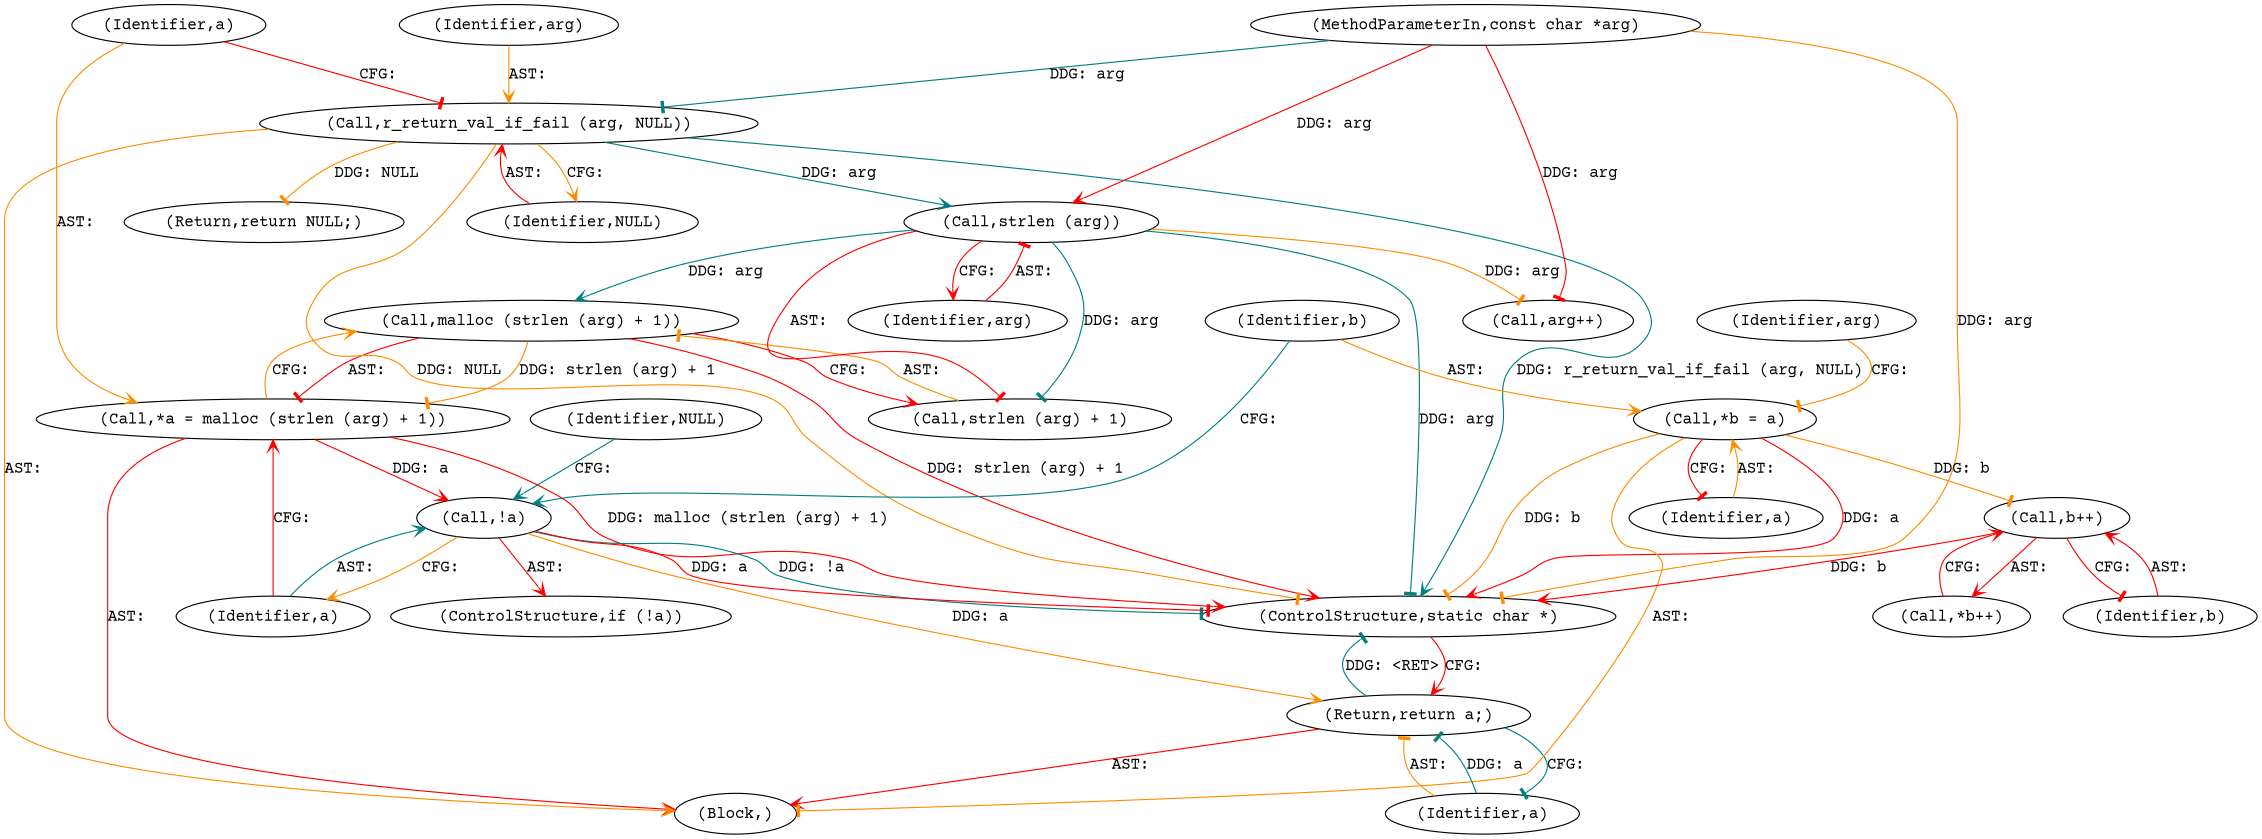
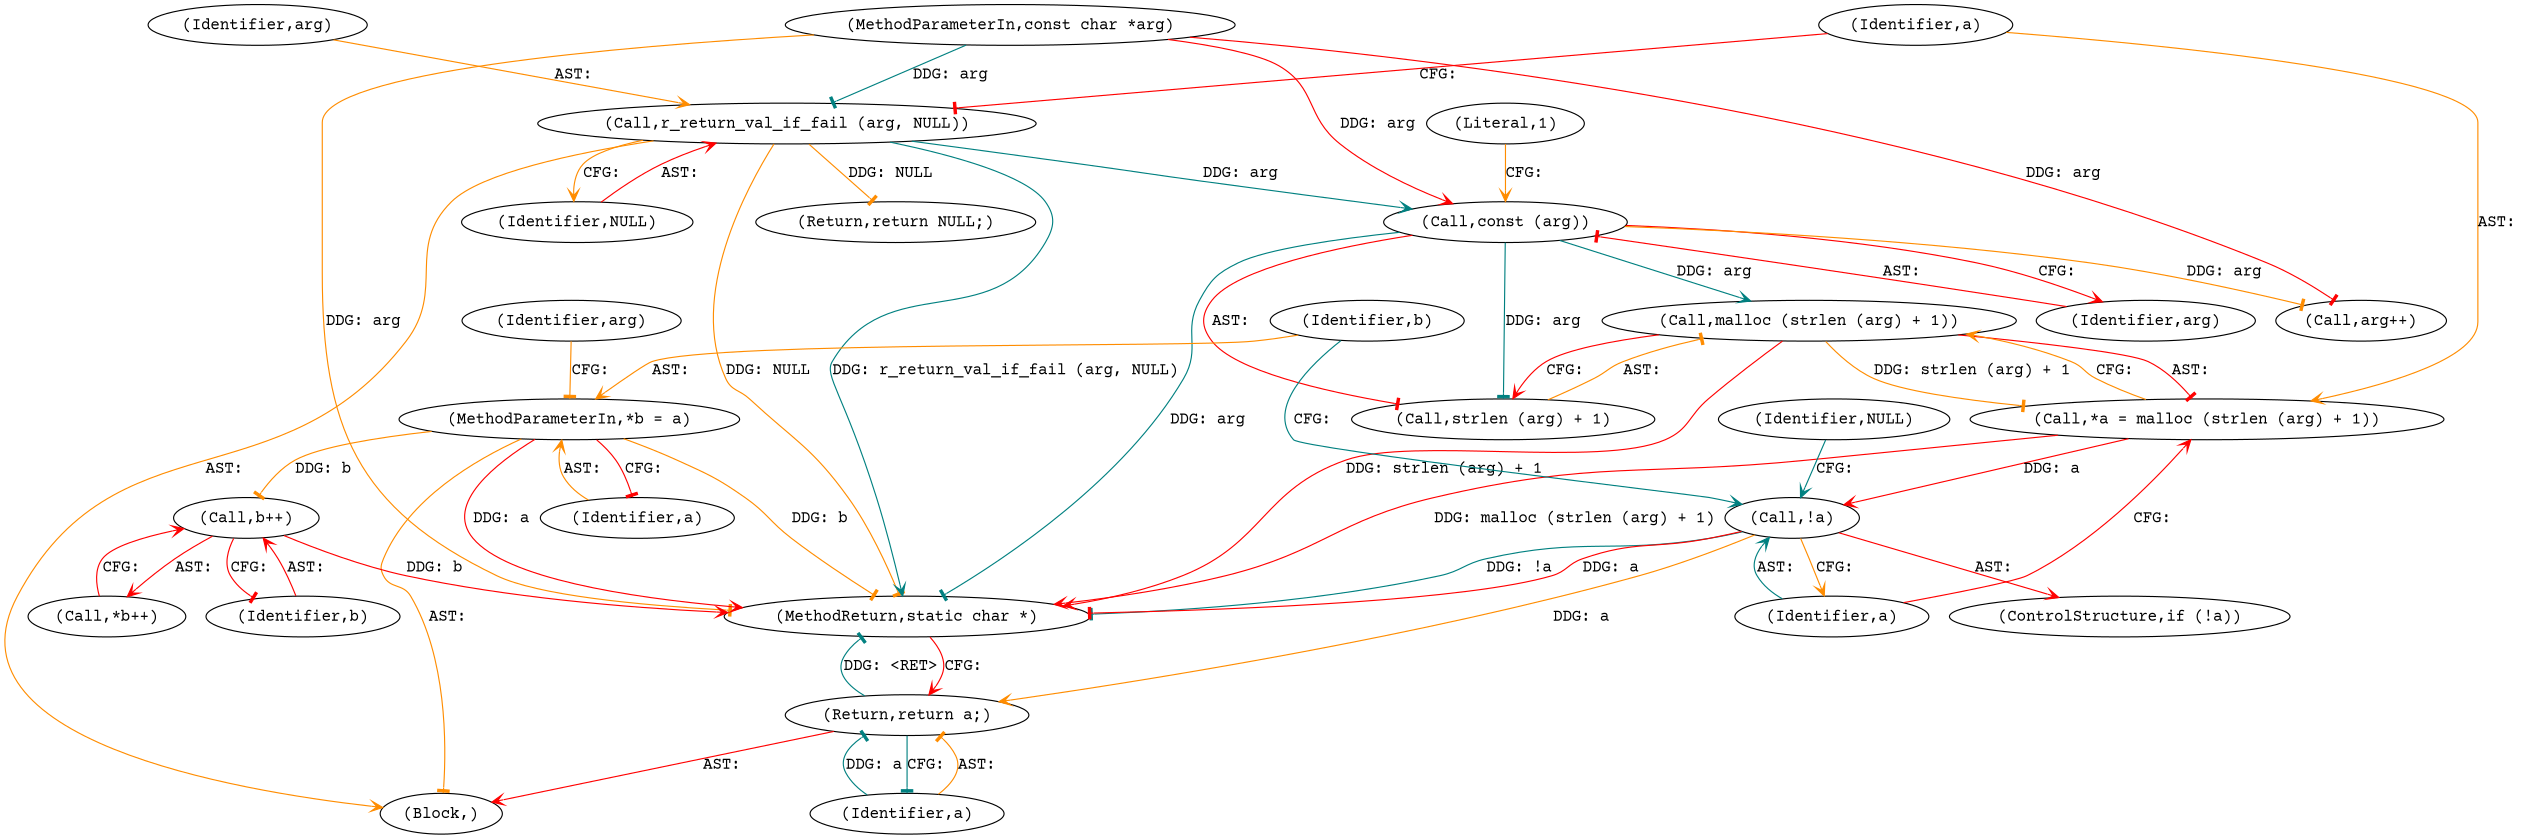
none -> (1506, 124)
(1031, 222) -> (1506, 222)
(1725, 419) -> (569, 419)
(1409, 617) -> (907, 617)
(222, 764) -> none
